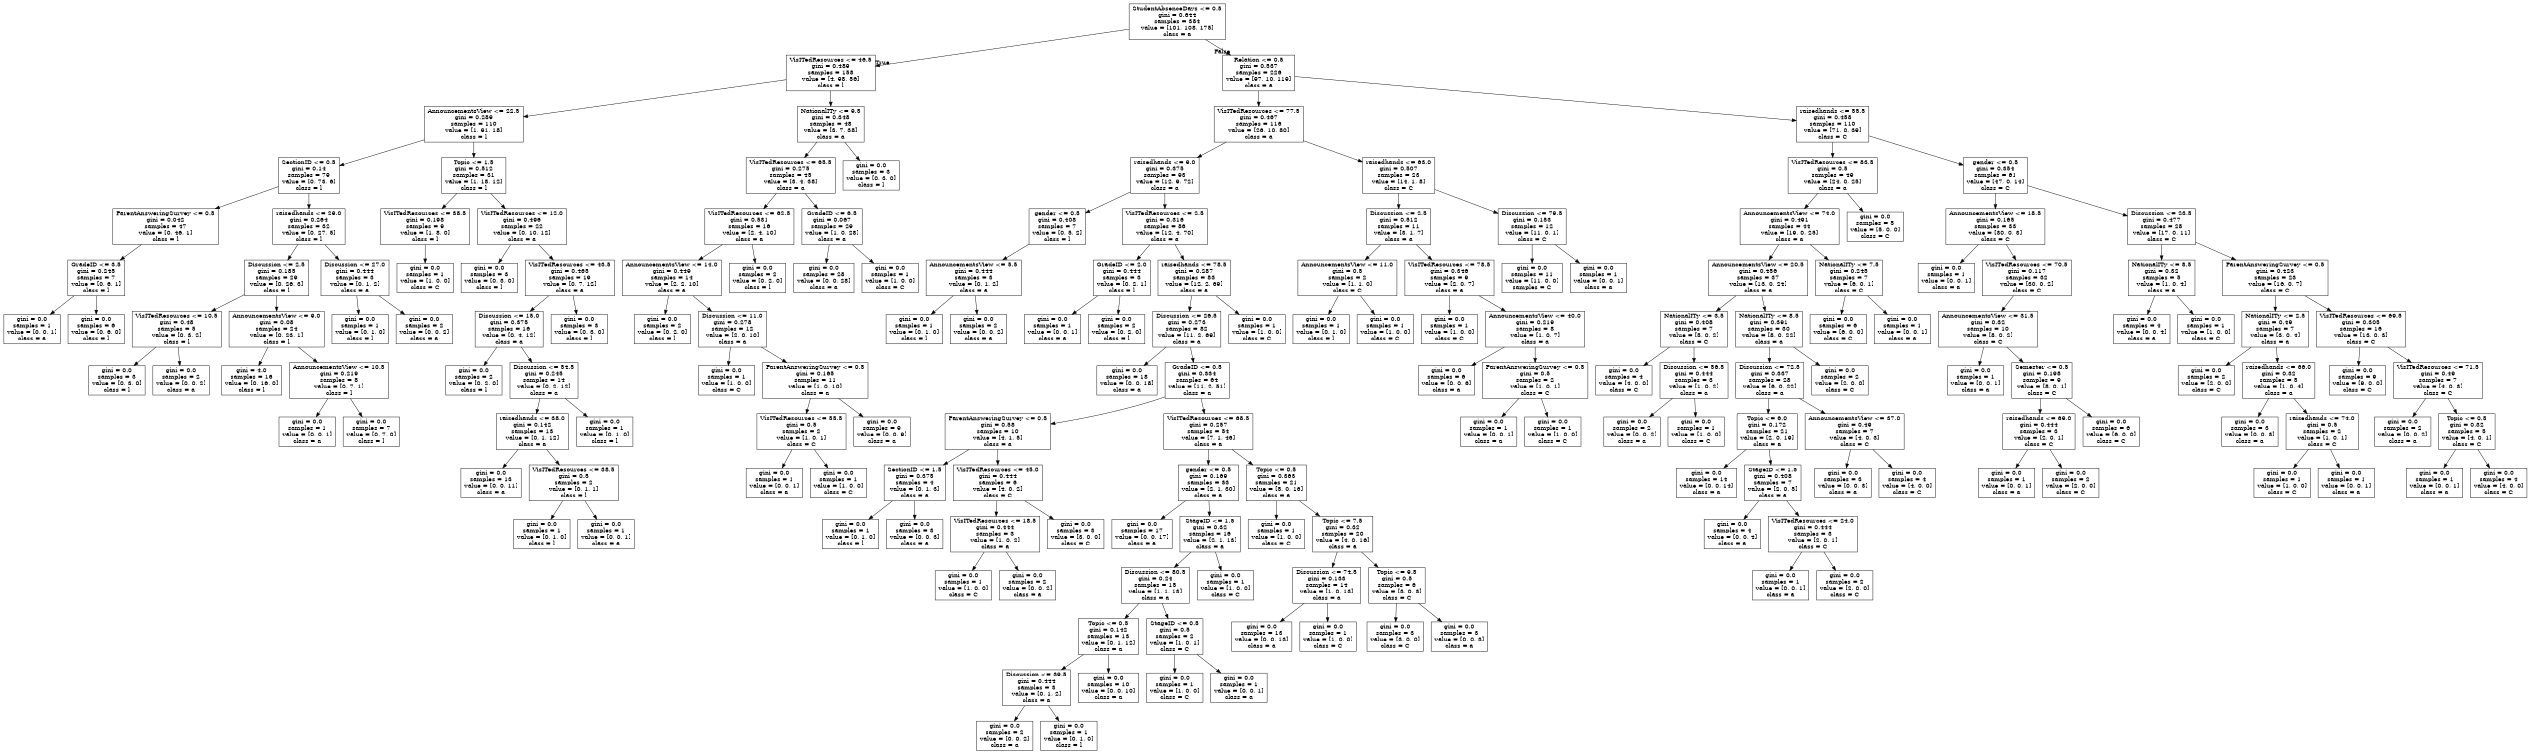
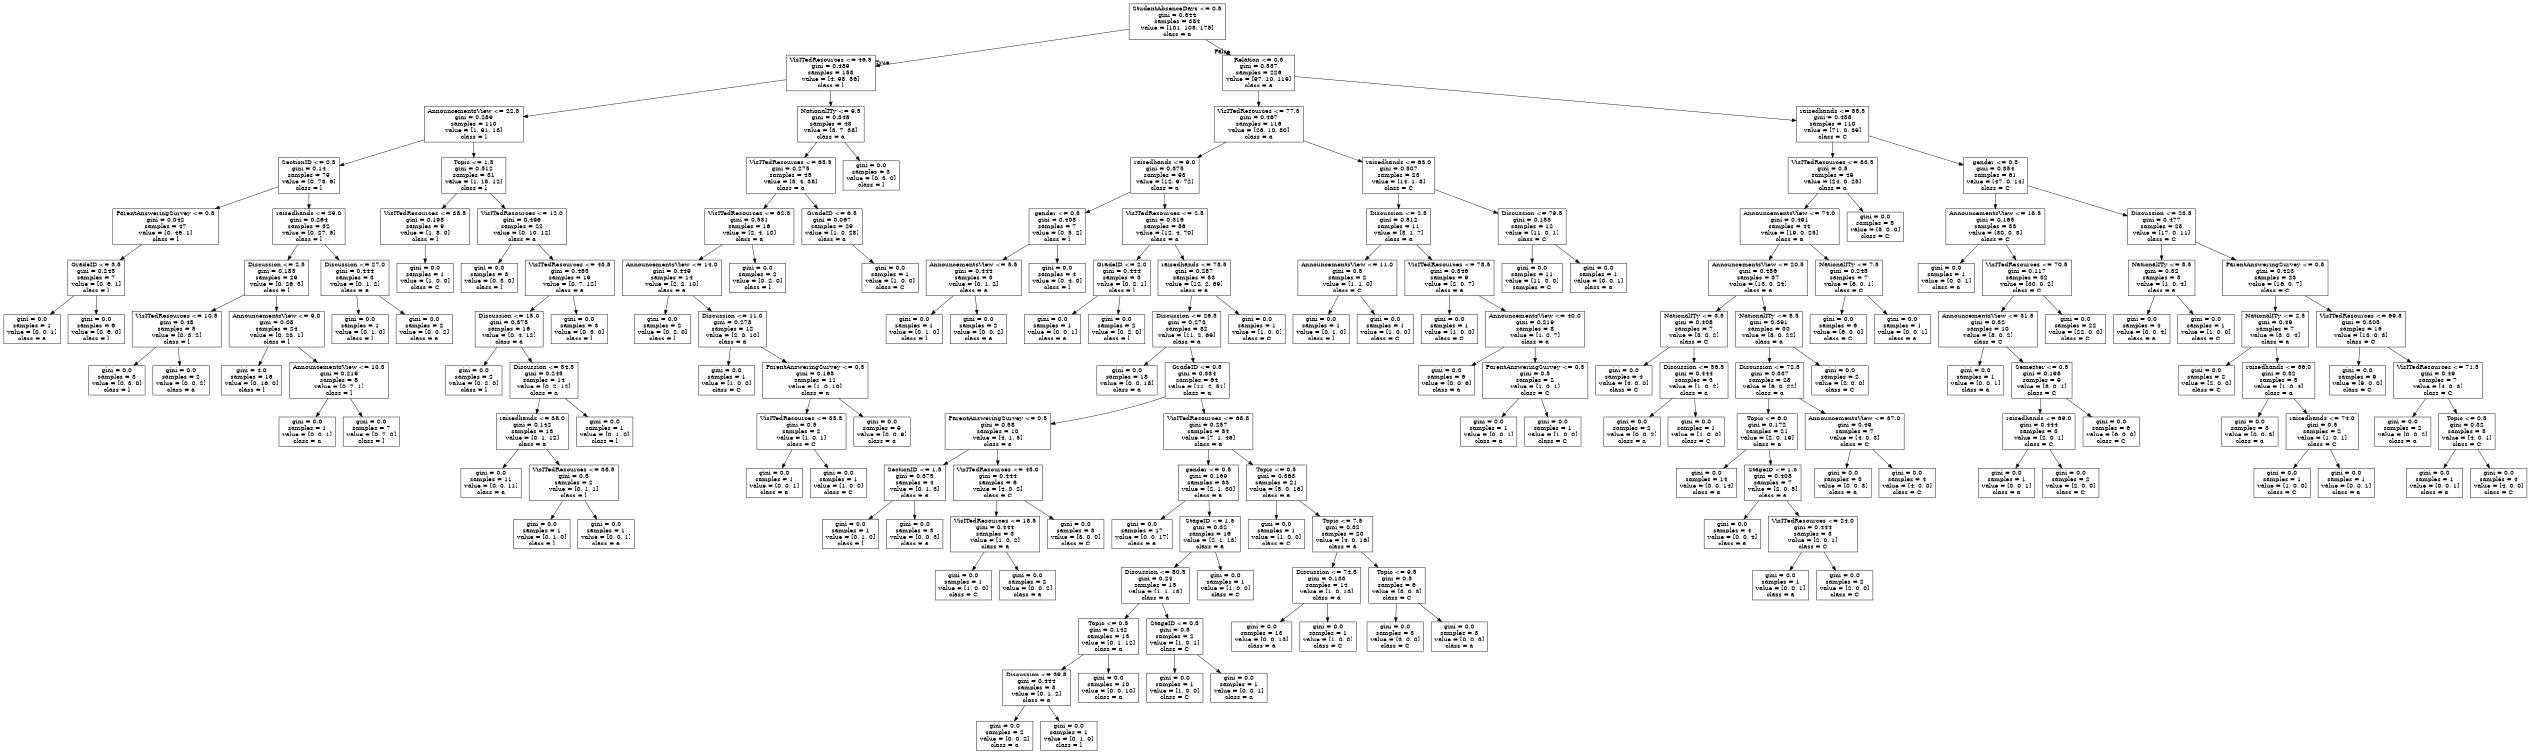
(824, 278) -> none
none -> (1057, 278)
none -> (2075, 329)
(491, 483) -> (491, 483)
